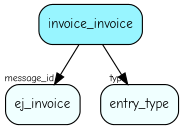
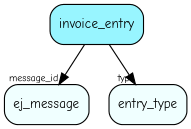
(91, 24) -> (97, 24)
(43, 105) -> (47, 105)
